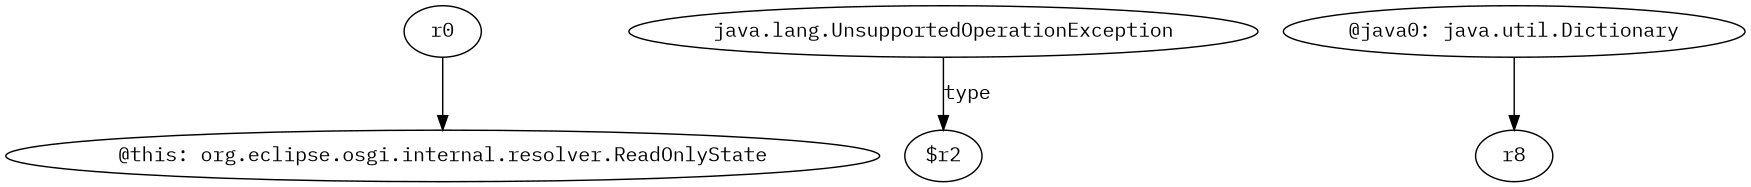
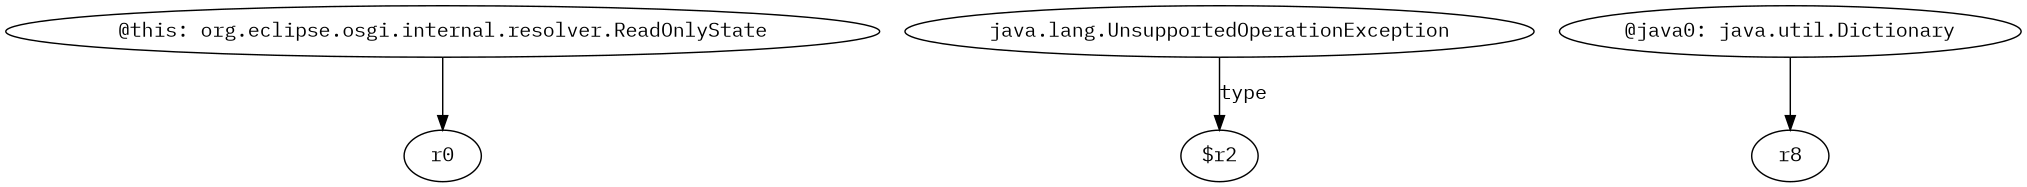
(443, 87) -> (443, 87)
